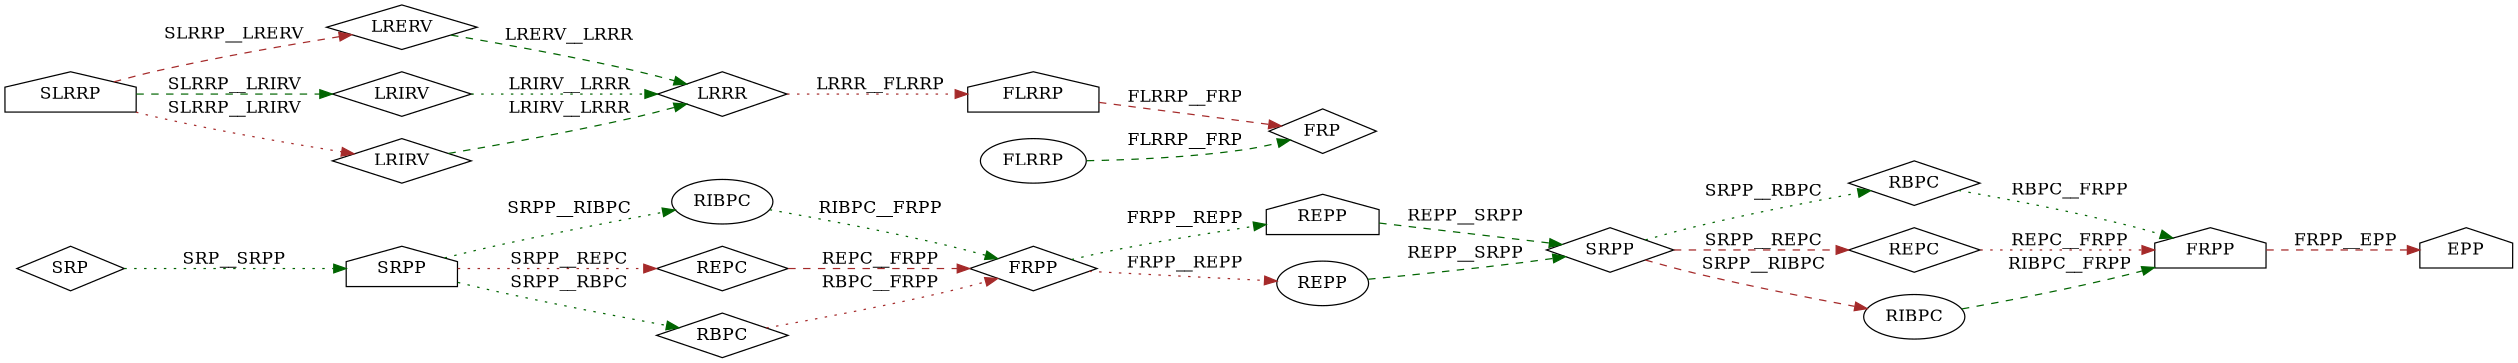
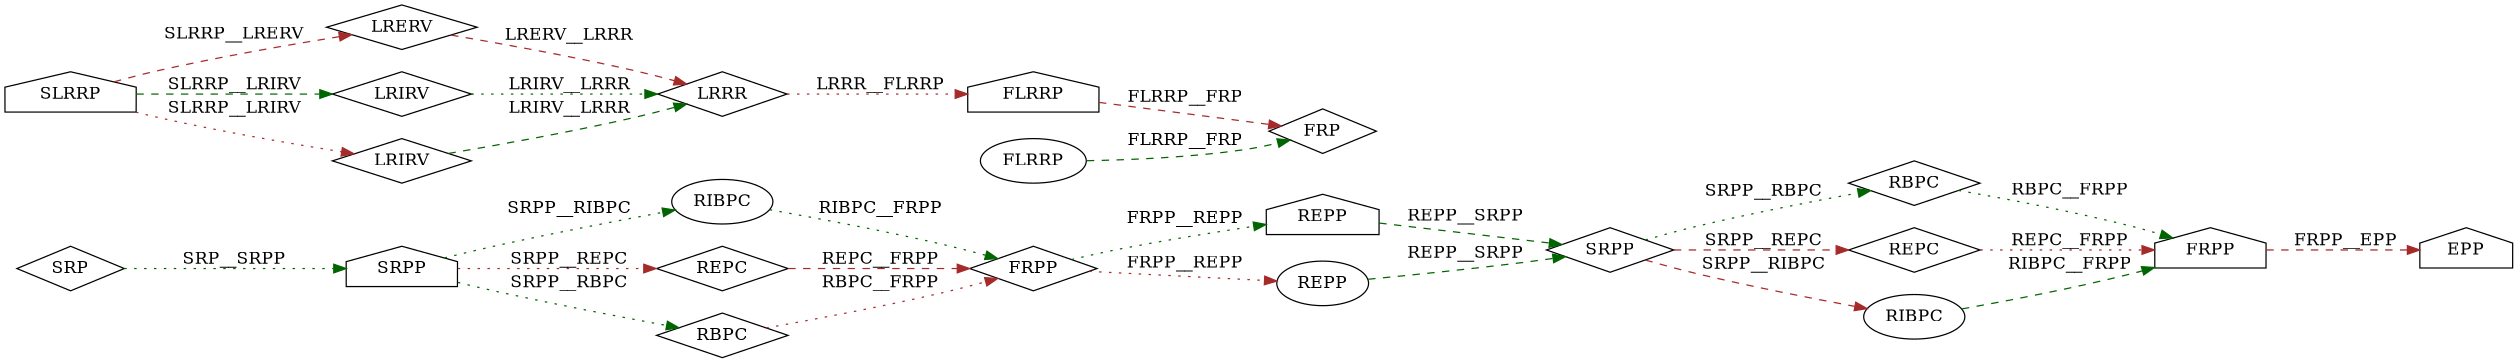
(563, 56) -> (563, 56)
